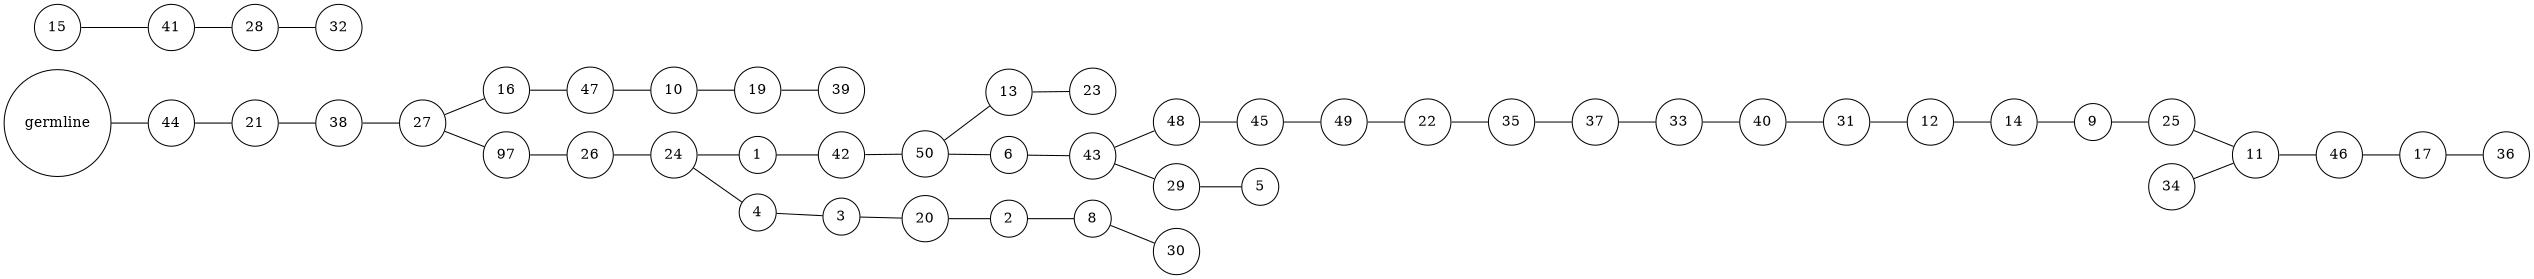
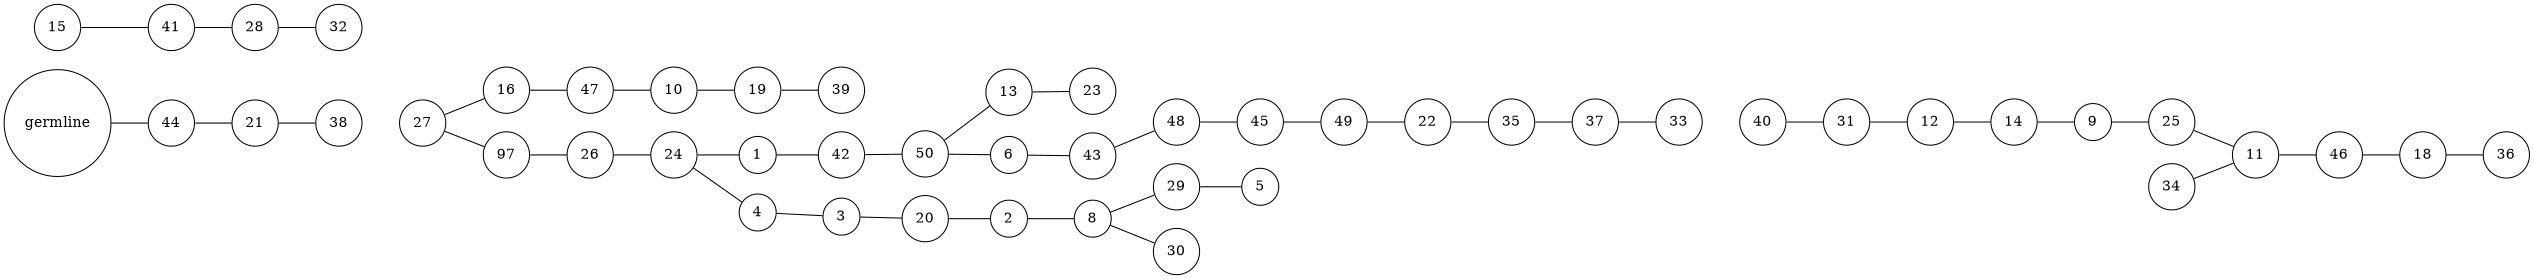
(1721, 122) -> none
(381, 123) -> none
(2423, 155) -> (2423, 155)
(1135, 171) -> (1132, 204)
